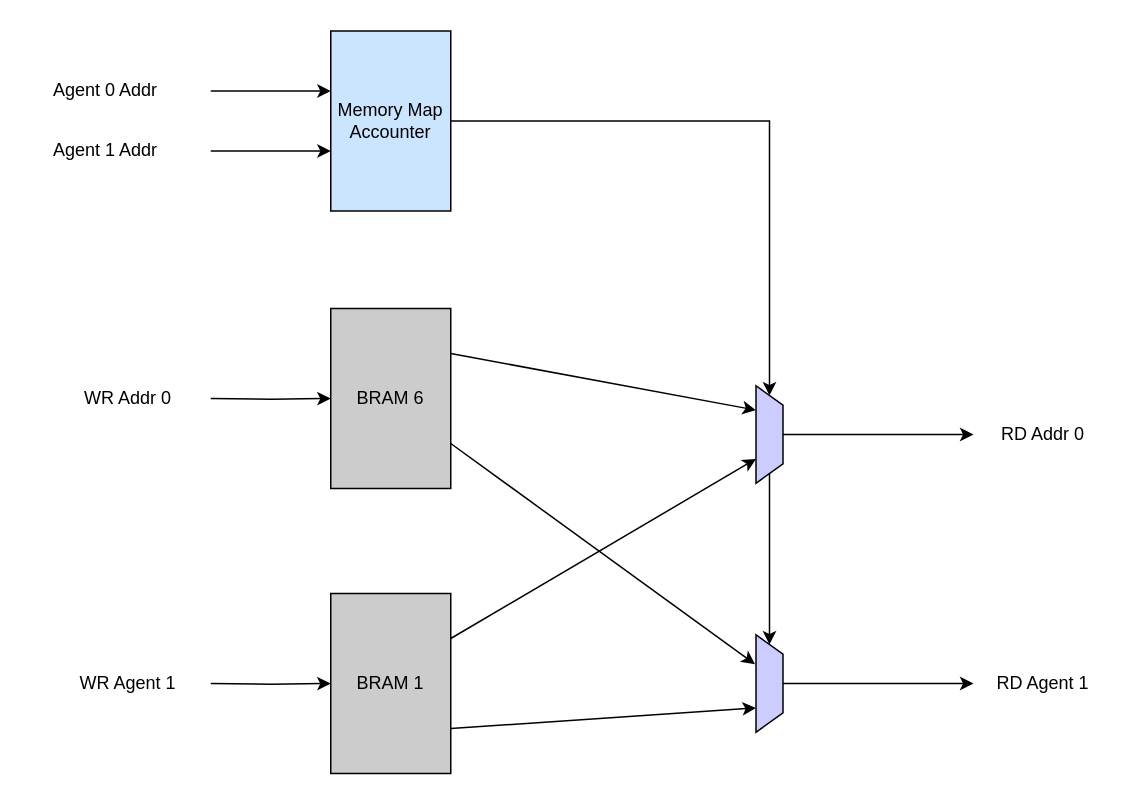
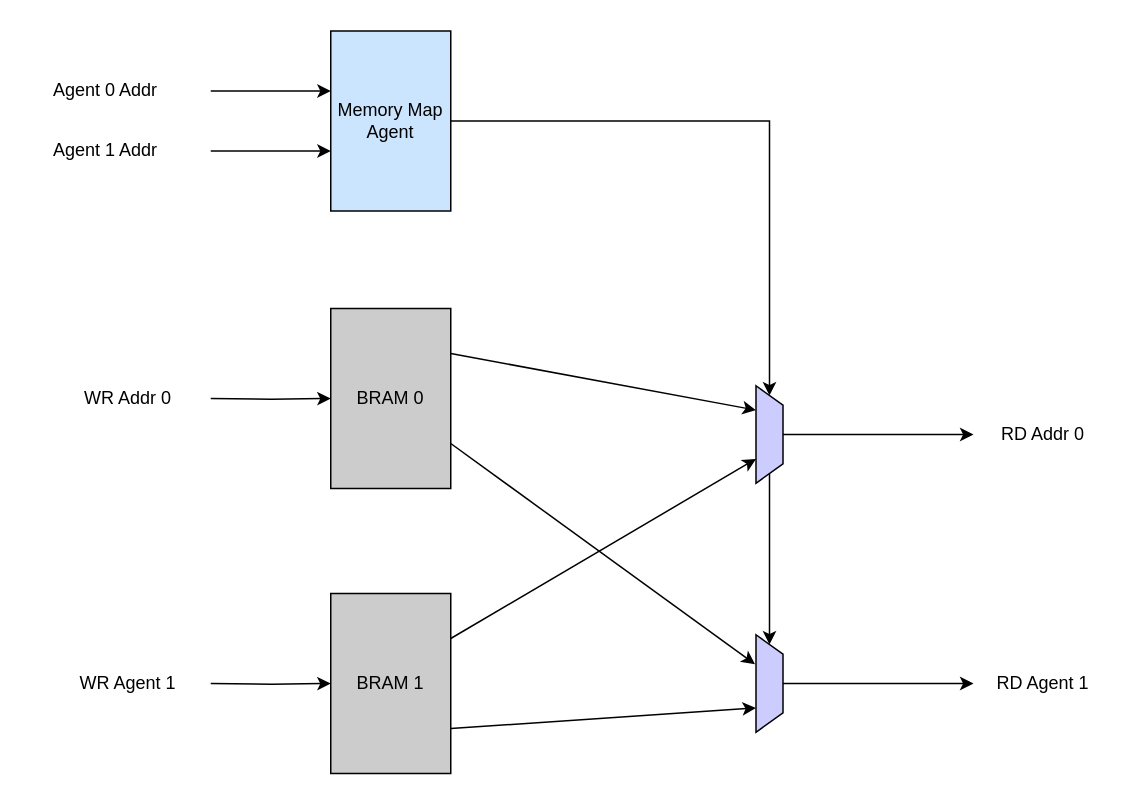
(391, 121) -> (391, 121)
(391, 398) -> (391, 398)
